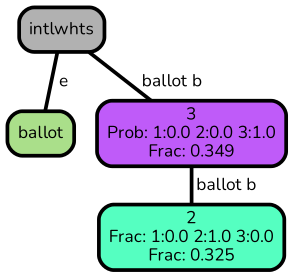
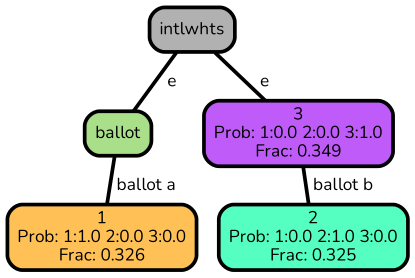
(170, 82) -> (263, 82)
none -> (102, 237)
(192, 237) -> (313, 237)
